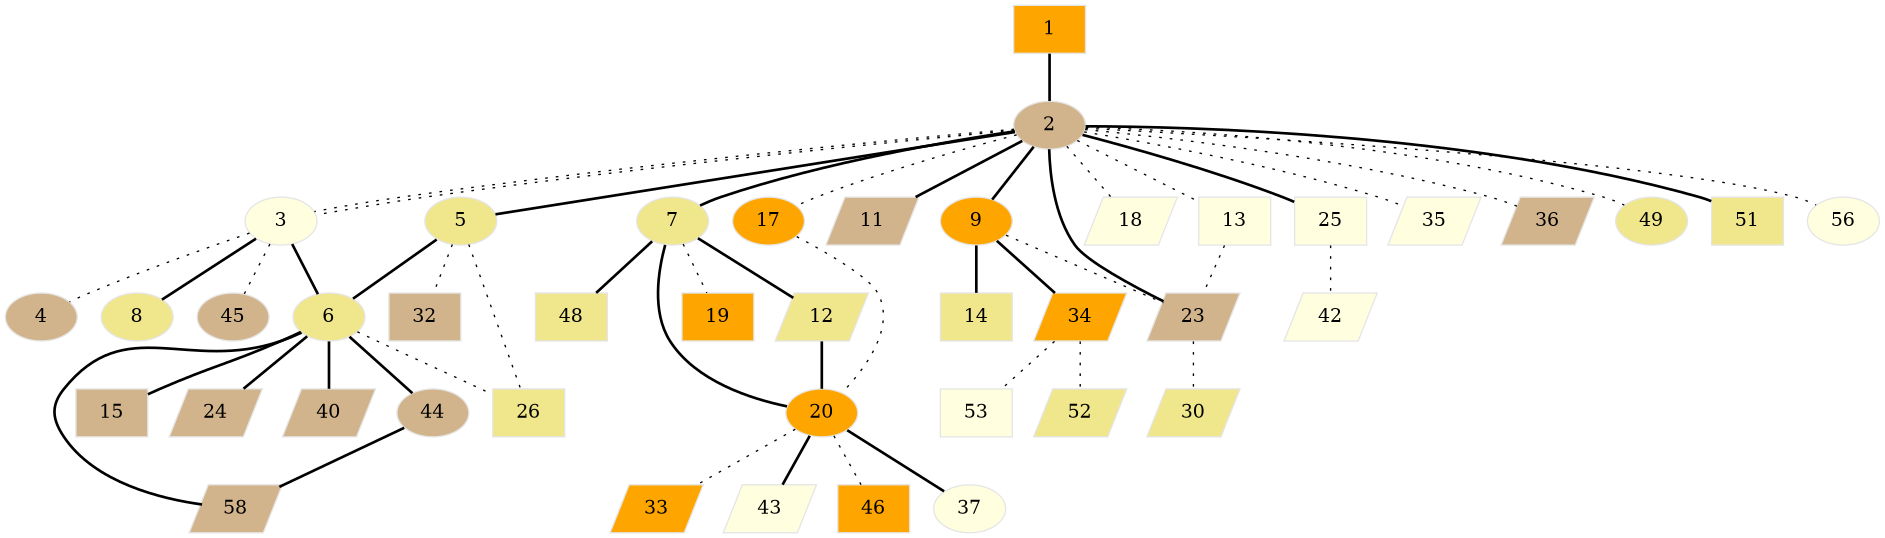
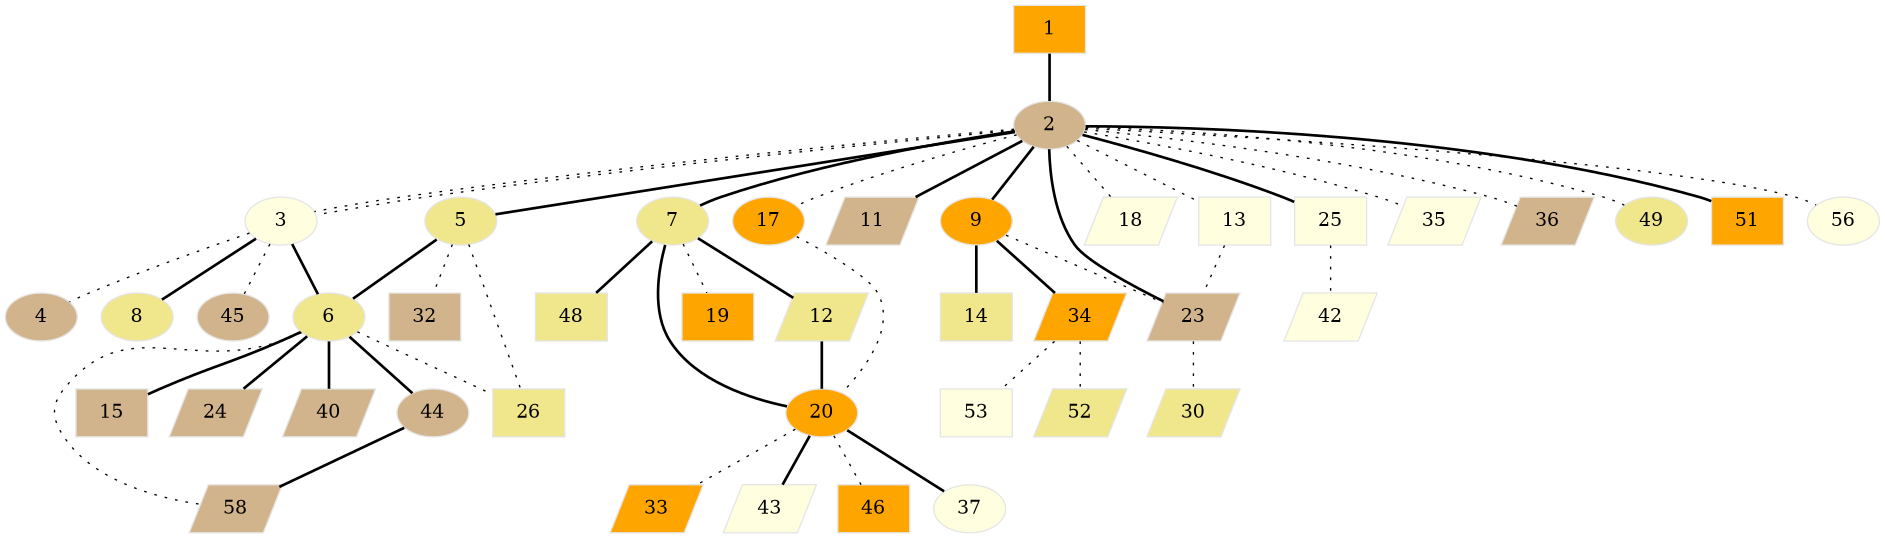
(1748, 221) -> (1748, 221)
(79, 374) -> (79, 374)
